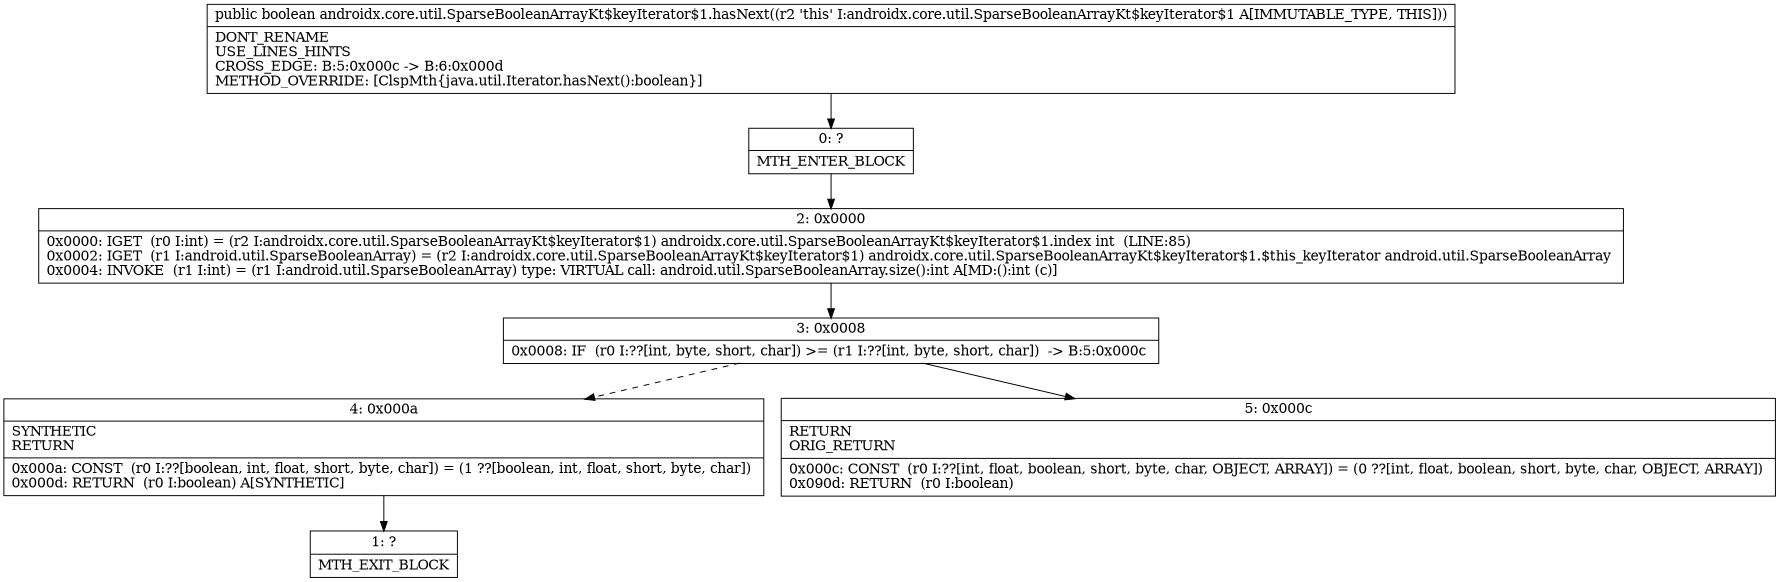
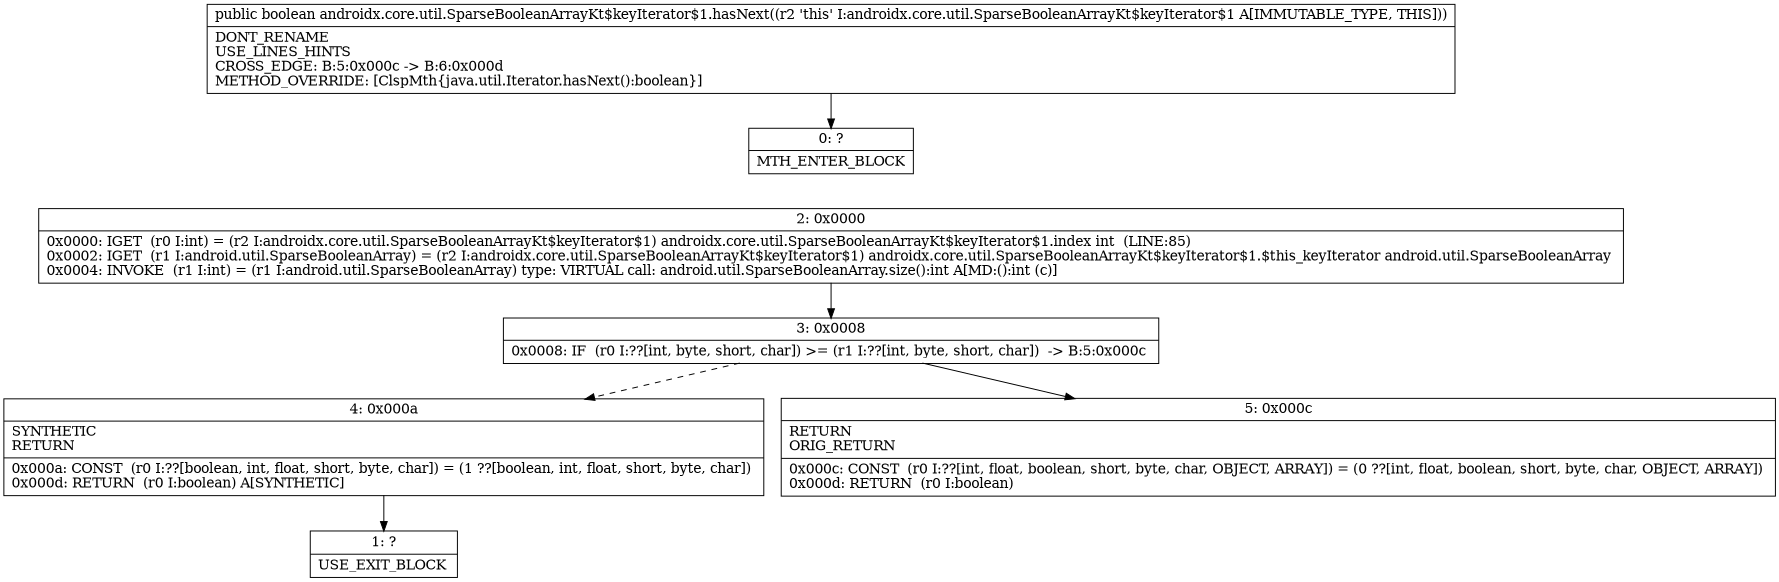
(831, 186) -> none
(904, 484) -> (904, 484)
(384, 565) -> (382, 565)
